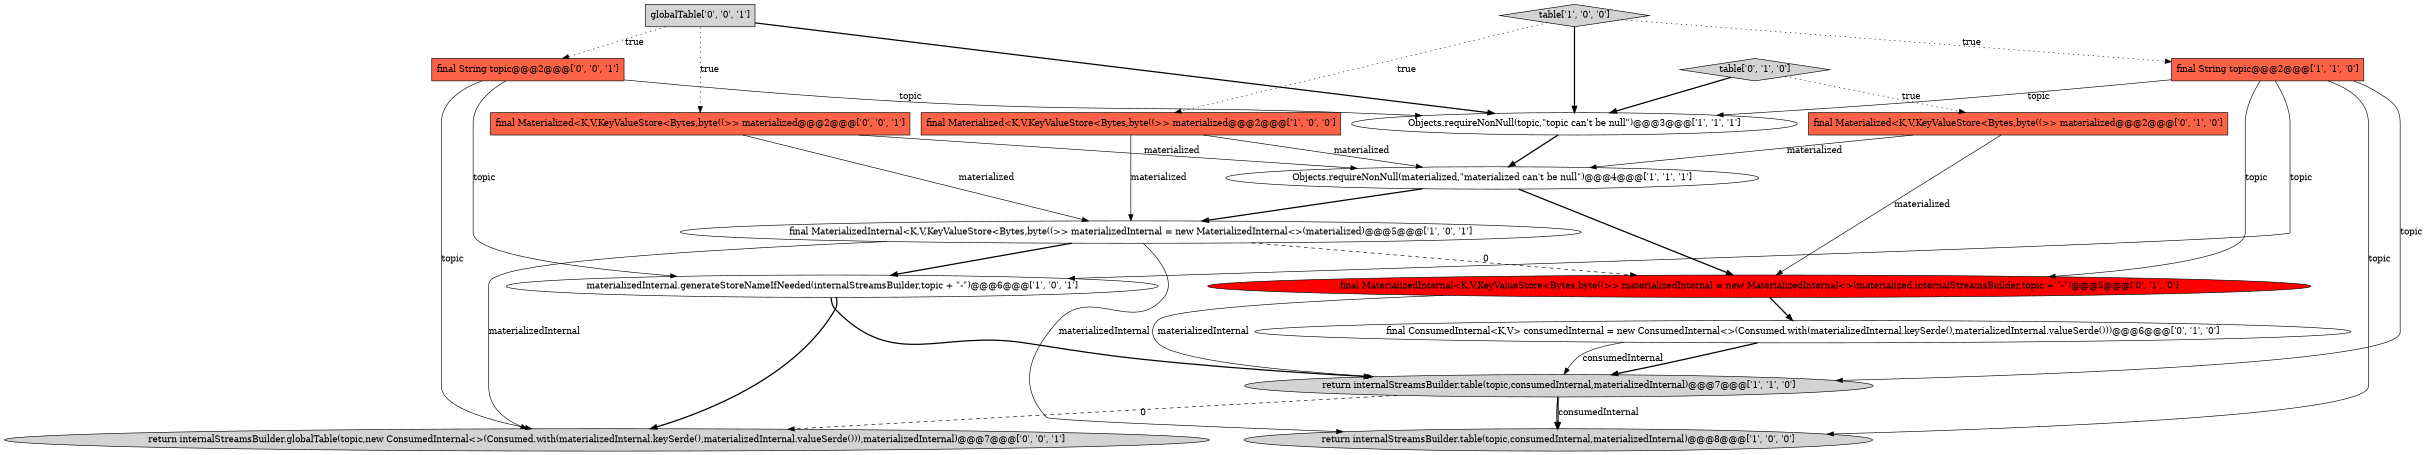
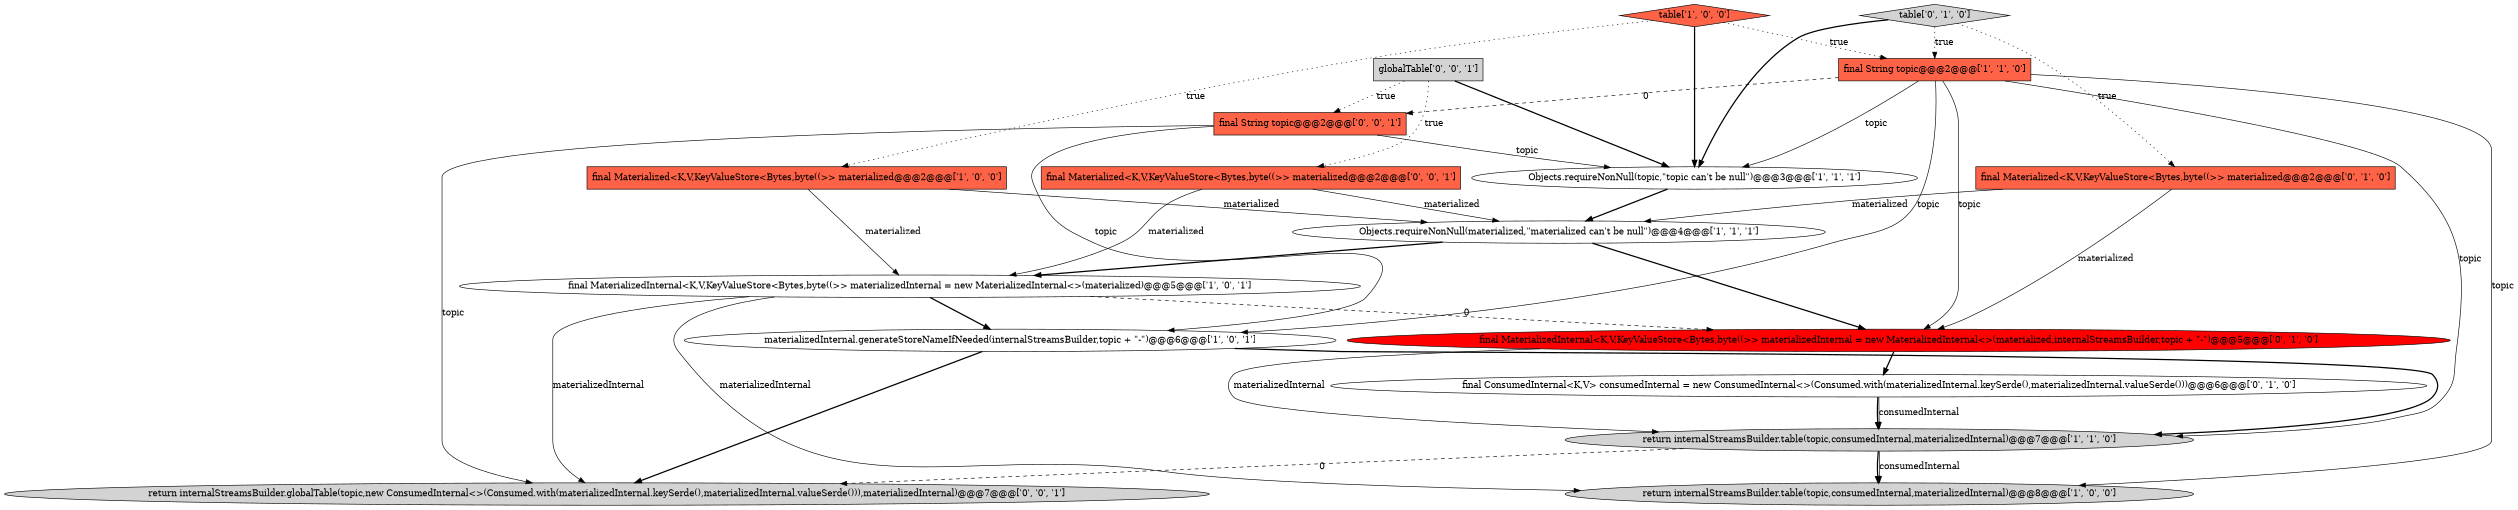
(1574, 16) -> (1695, 16)
none -> (1935, 39)
none -> (1625, 94)
